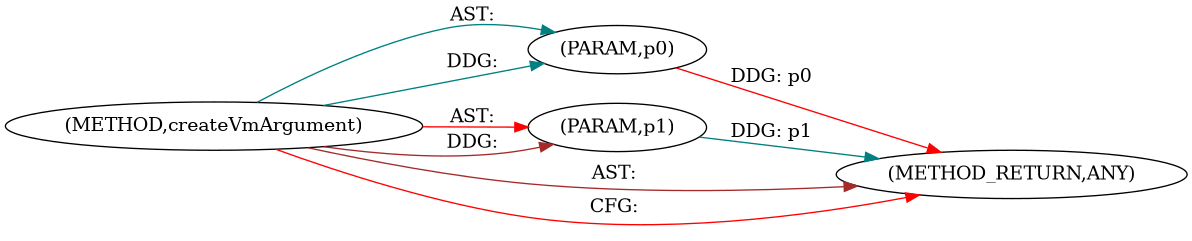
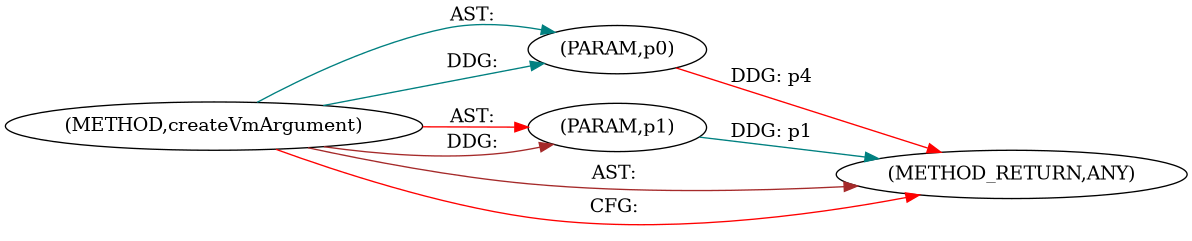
(771, 77) -> (771, 77)
